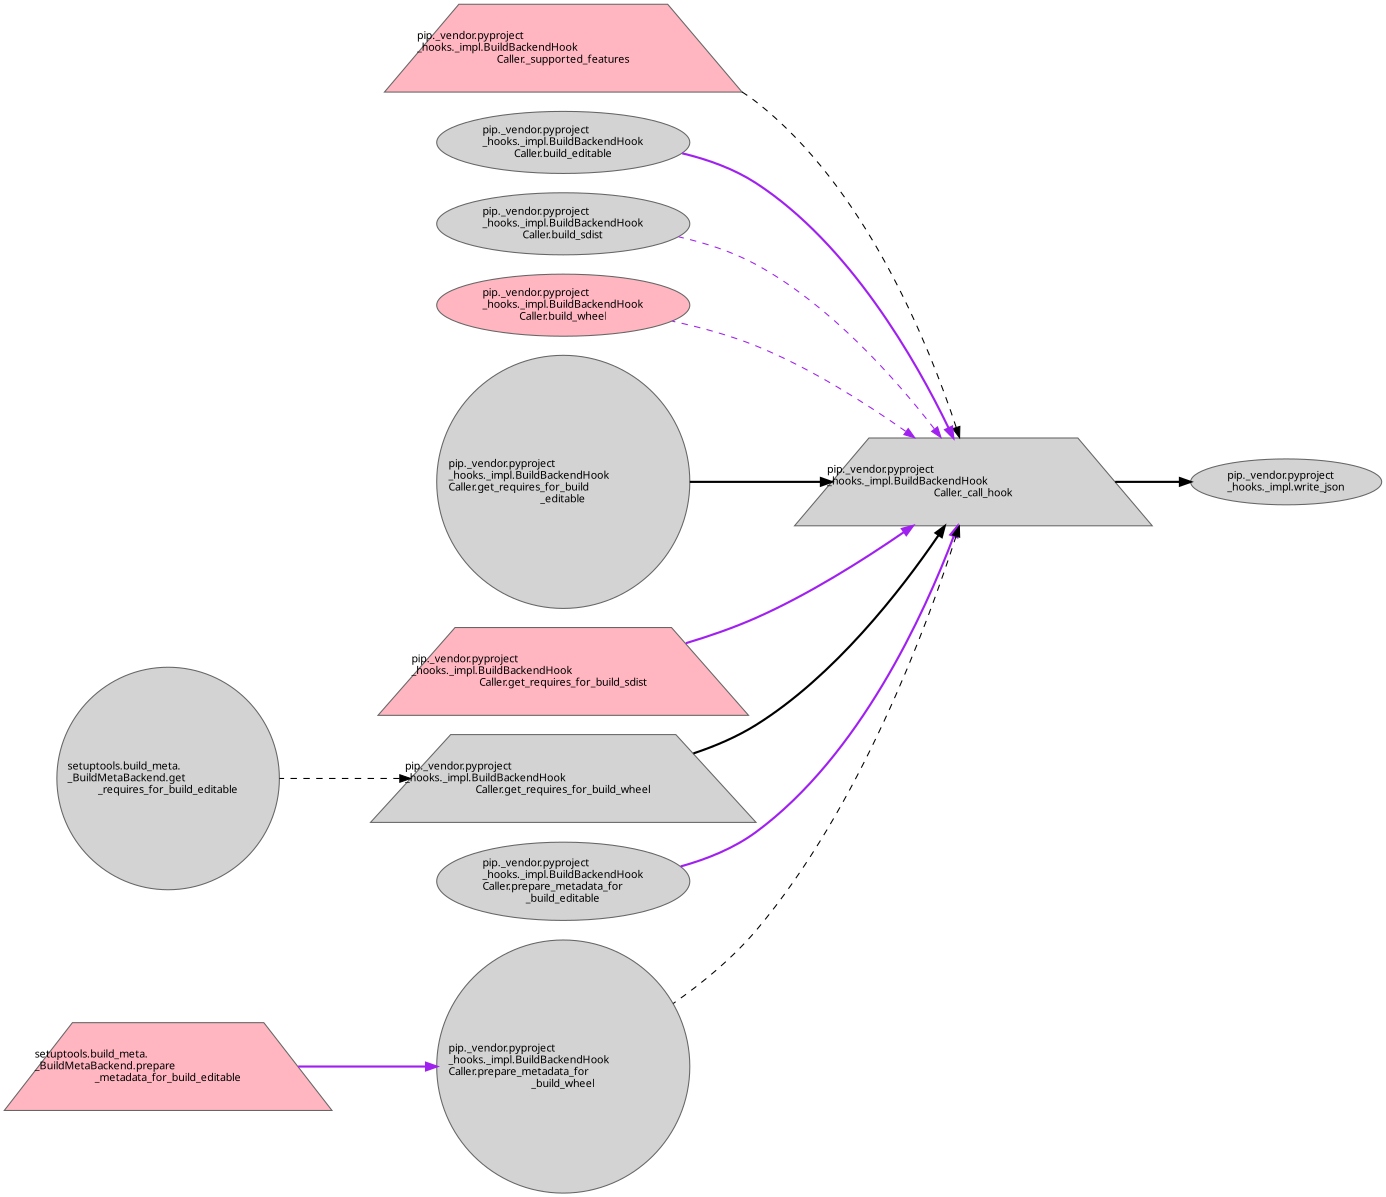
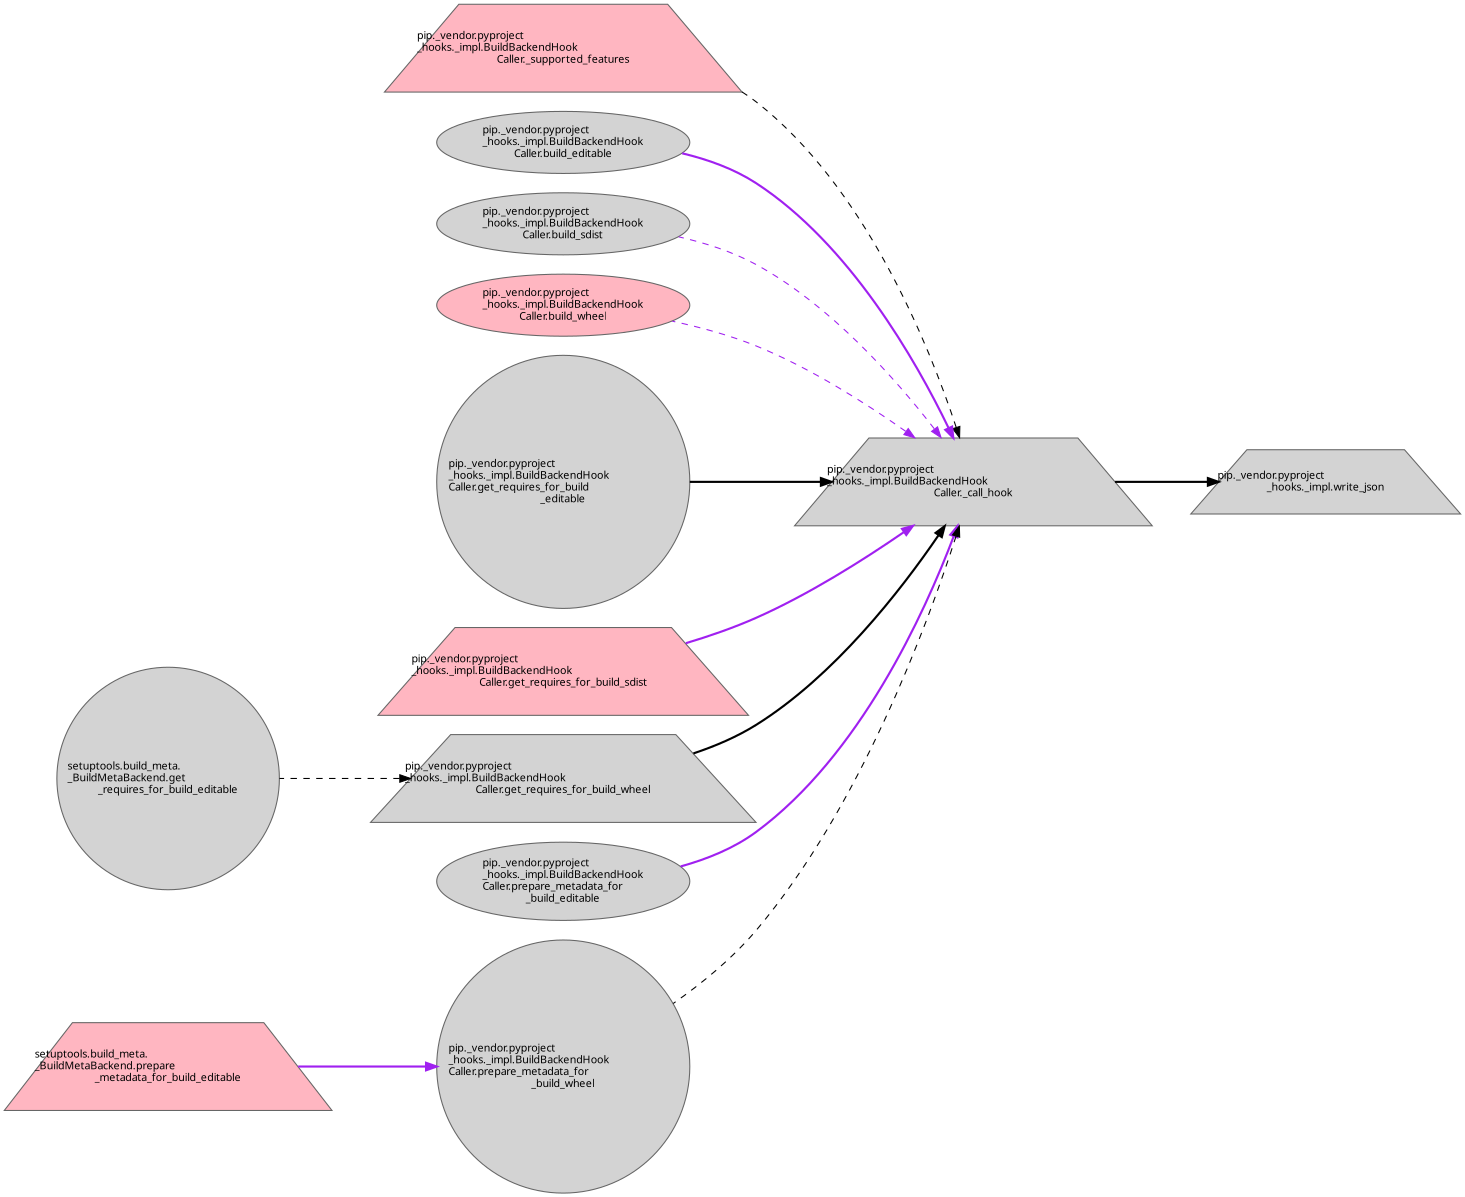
(1286, 482) -> (1326, 482)
